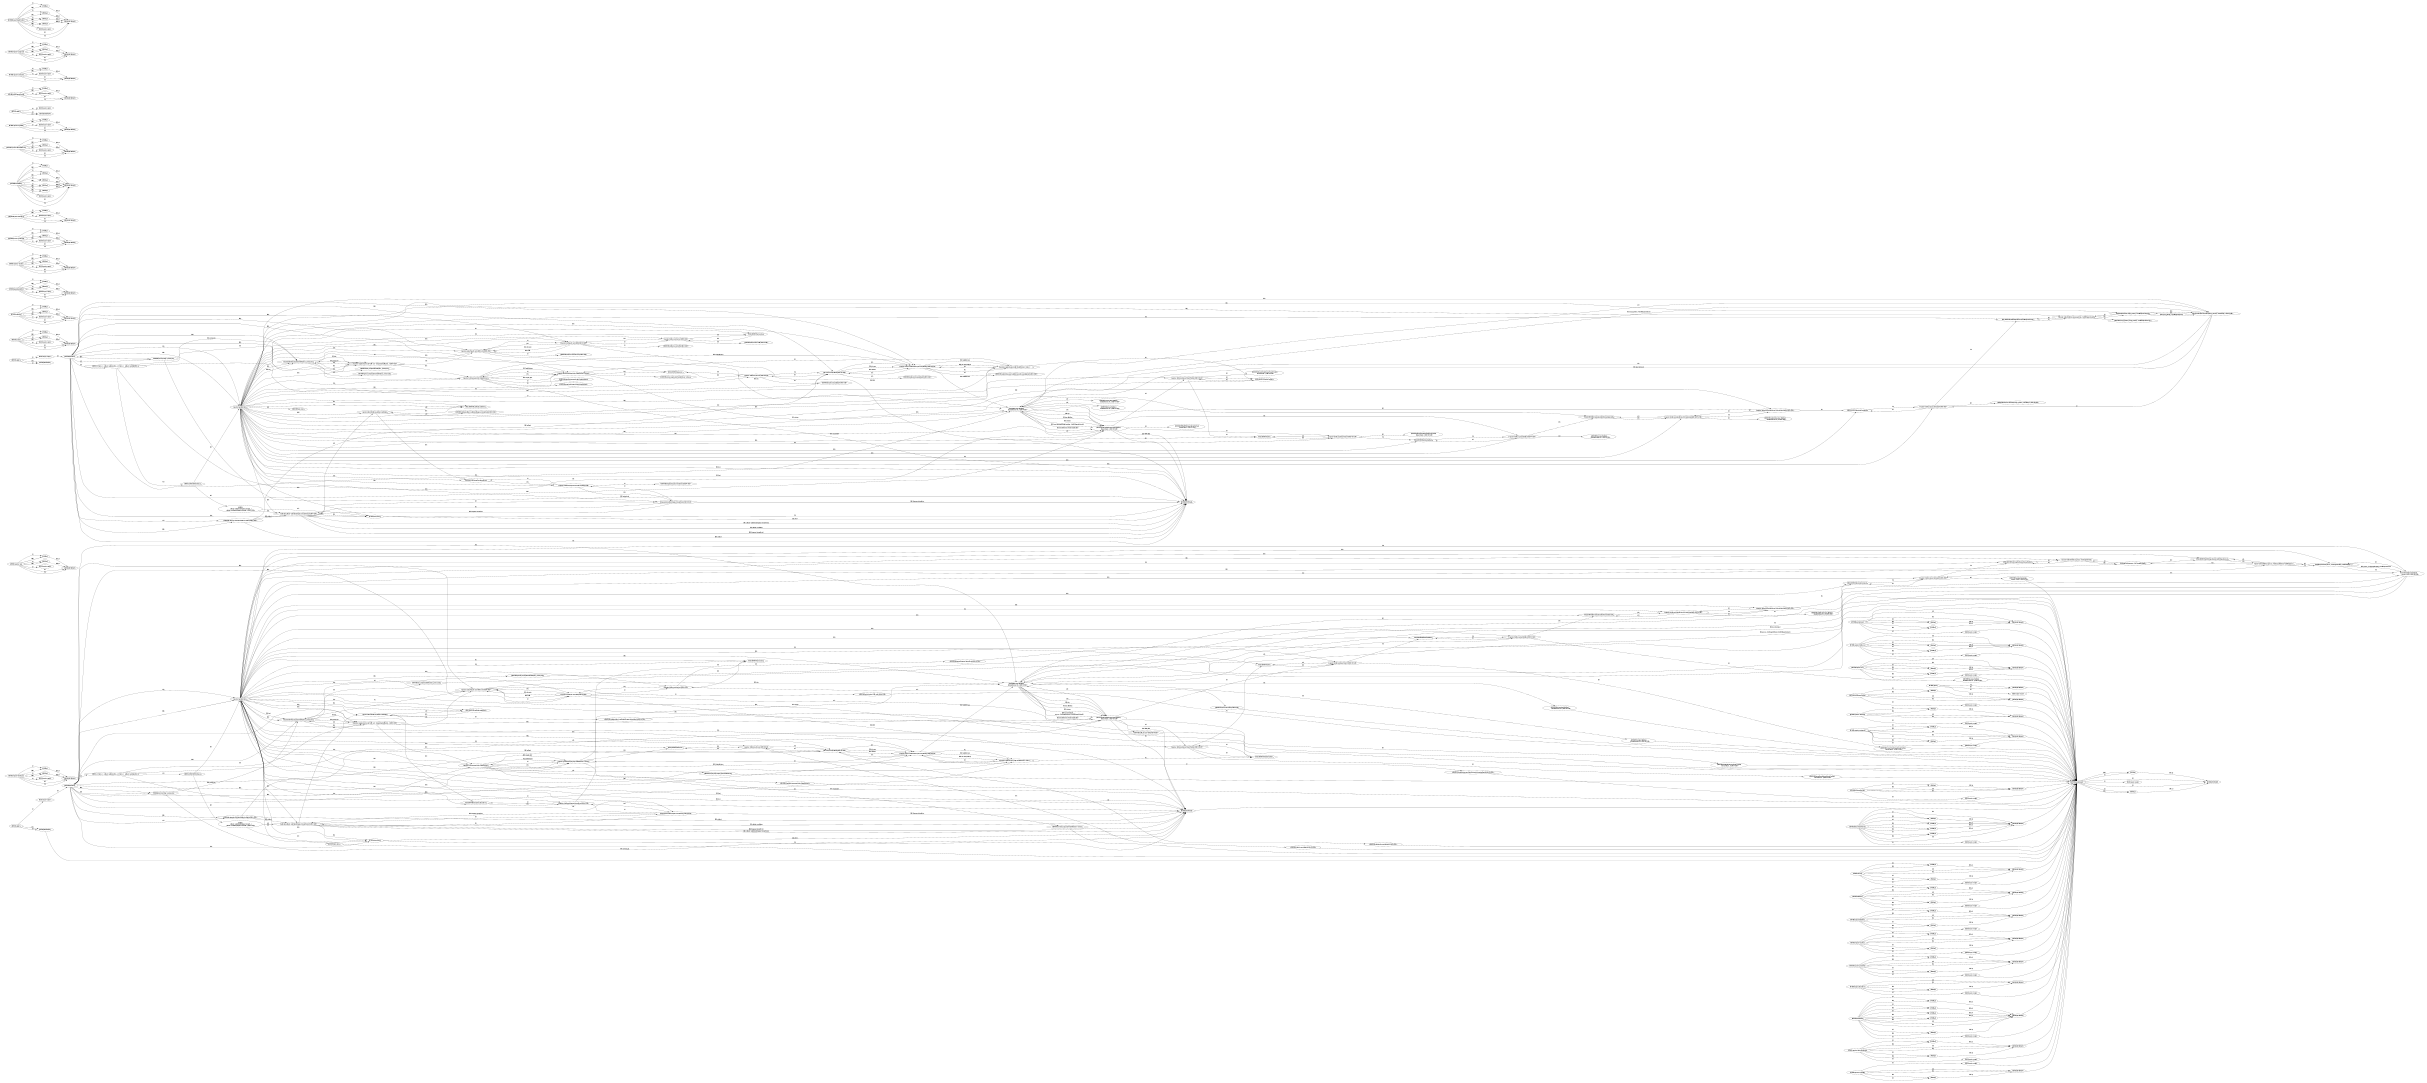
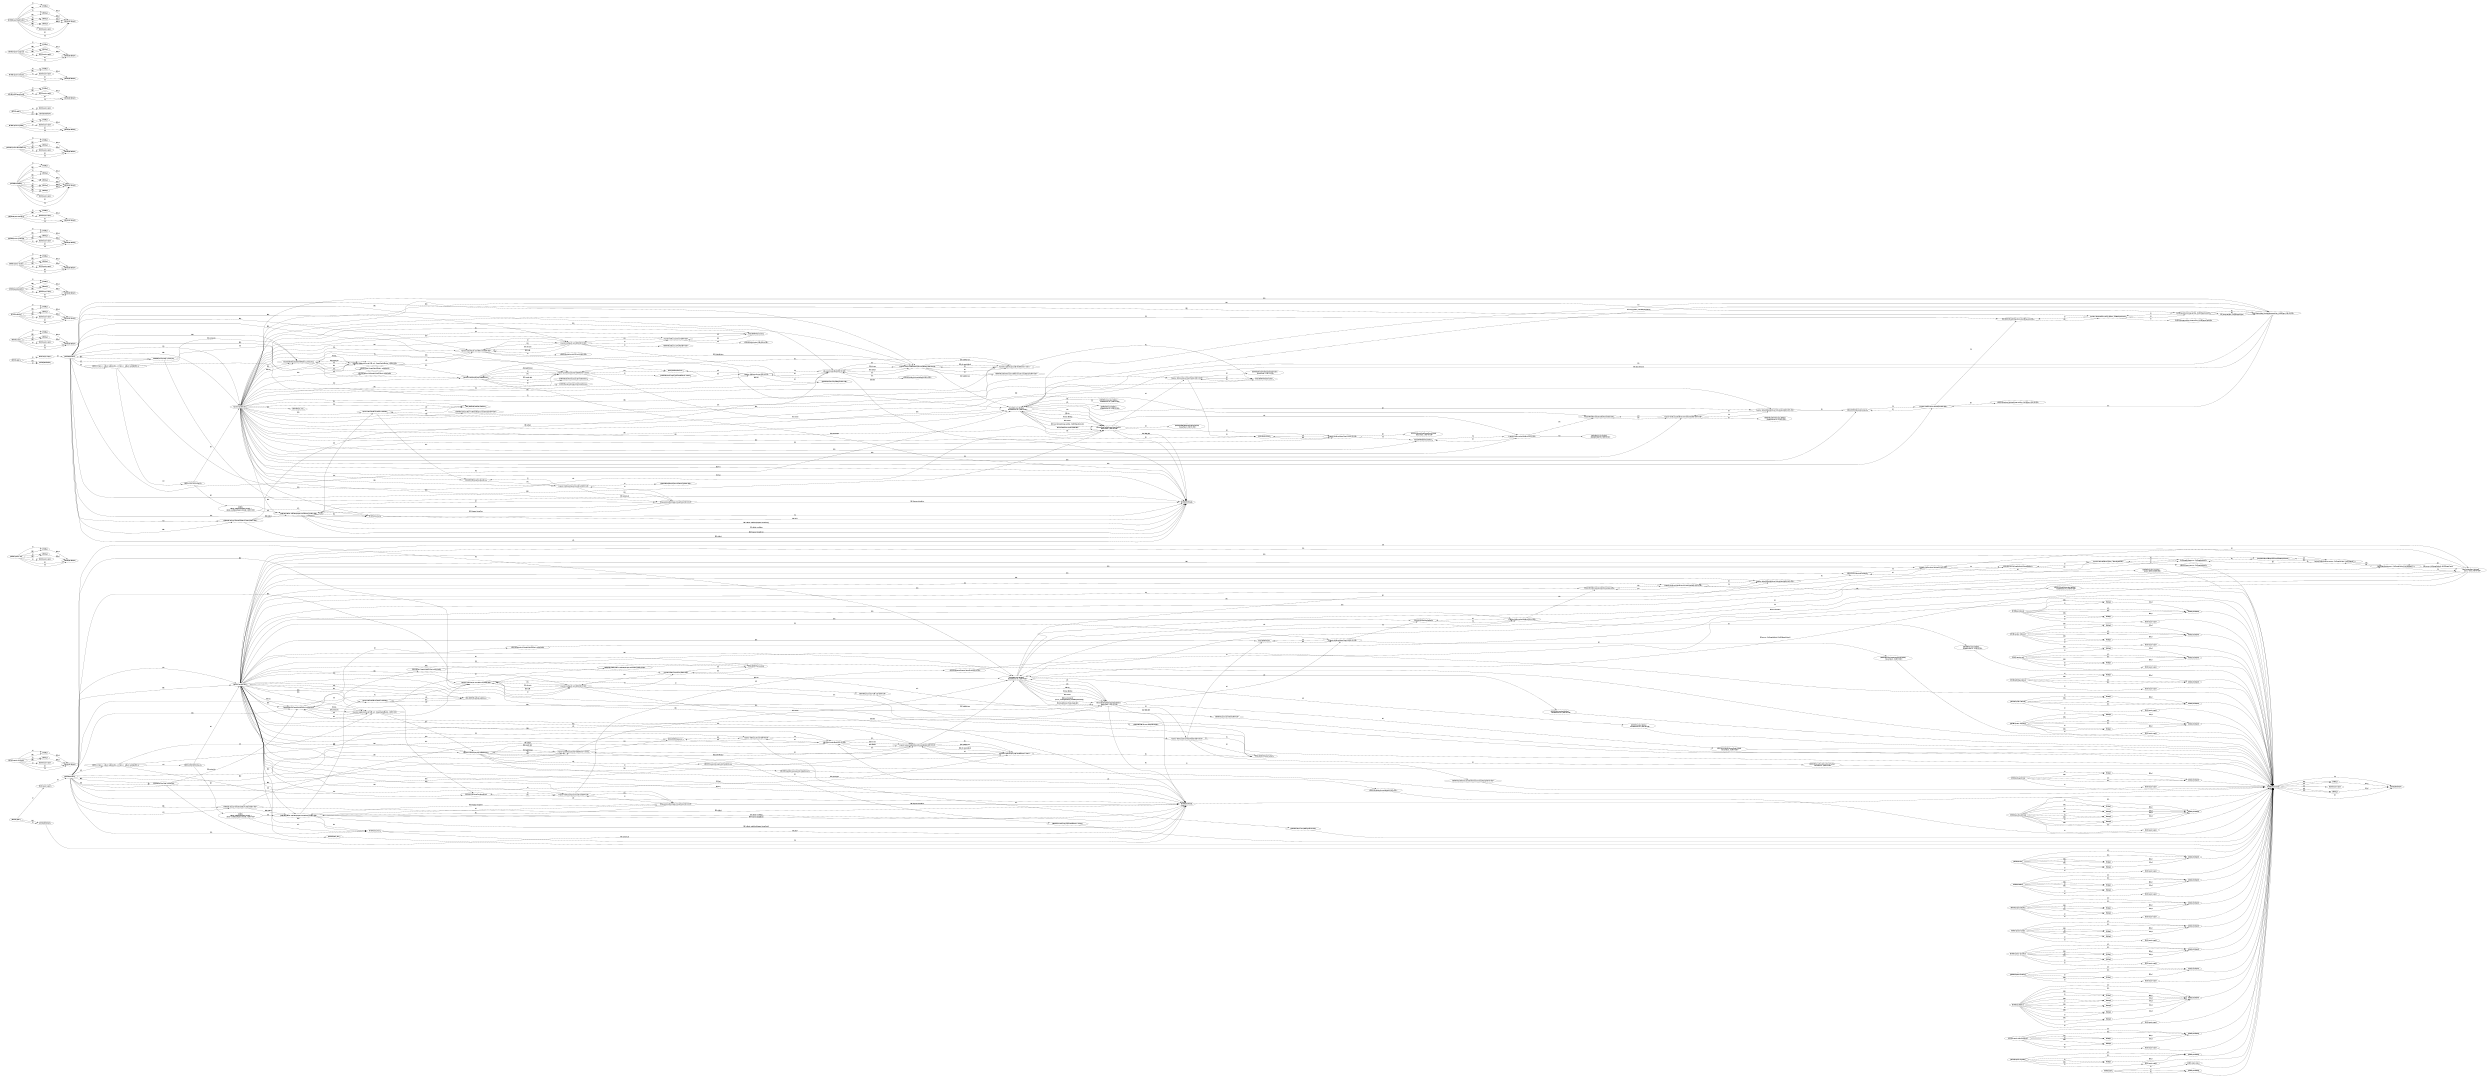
none -> (2194, 565)
